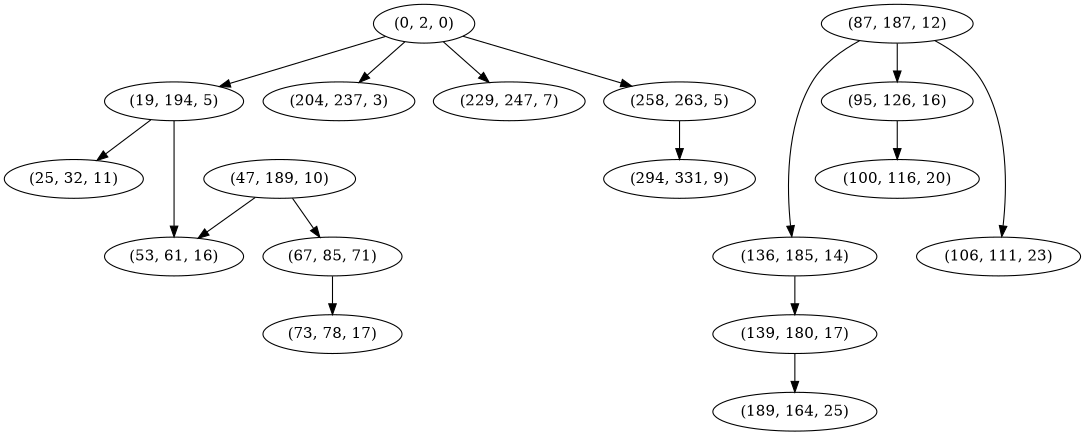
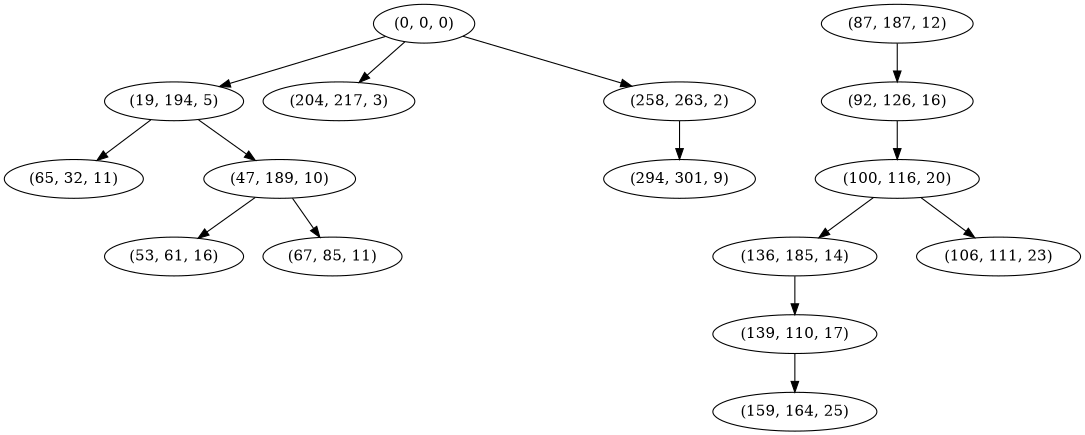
(424, 24) -> (424, 24)
(339, 101) -> (339, 101)
(509, 101) -> none
(680, 101) -> (680, 101)
(897, 101) -> (897, 101)
(796, 121) -> (851, 214)
(998, 121) -> (944, 215)
(174, 173) -> (223, 137)
(74, 179) -> (74, 179)
(680, 179) -> (680, 179)
(332, 257) -> (332, 257)
(332, 334) -> none
(795, 334) -> (795, 334)
(795, 412) -> (795, 412)
